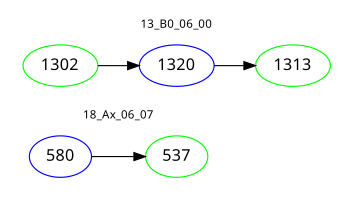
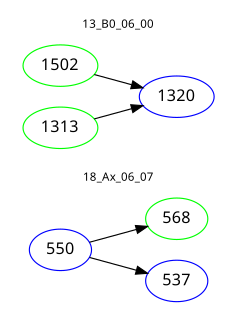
(60, 66) -> (60, 66)
(229, 66) -> (113, 114)
(60, 157) -> (60, 250)
(177, 157) -> (177, 281)
none -> (177, 219)
